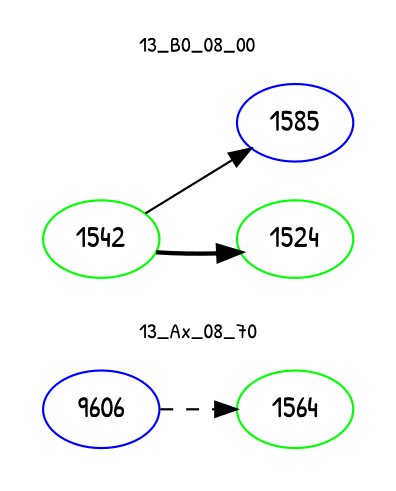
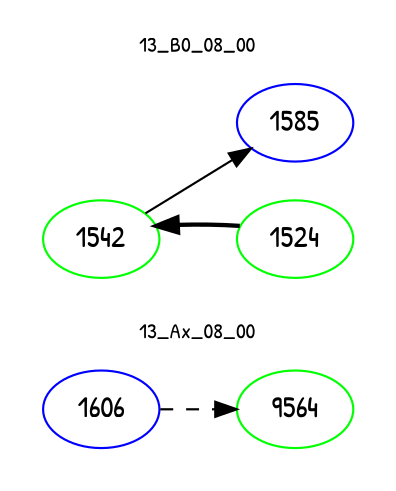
(187, 254) -> (209, 225)
(198, 333) -> (198, 333)
(101, 409) -> (101, 409)
(295, 409) -> (295, 409)
